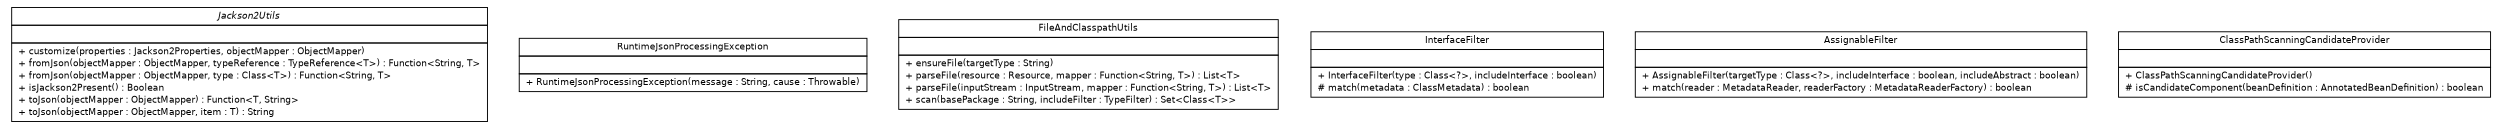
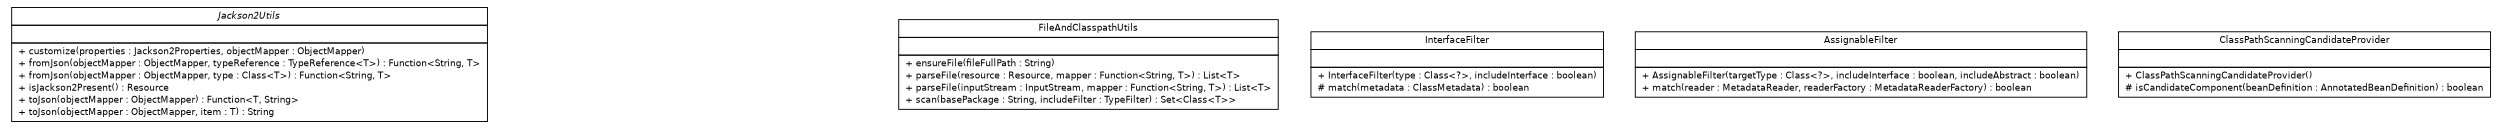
(693, 64) -> none
(980, 64) -> (980, 64)
(92, 88) -> (94, 88)
